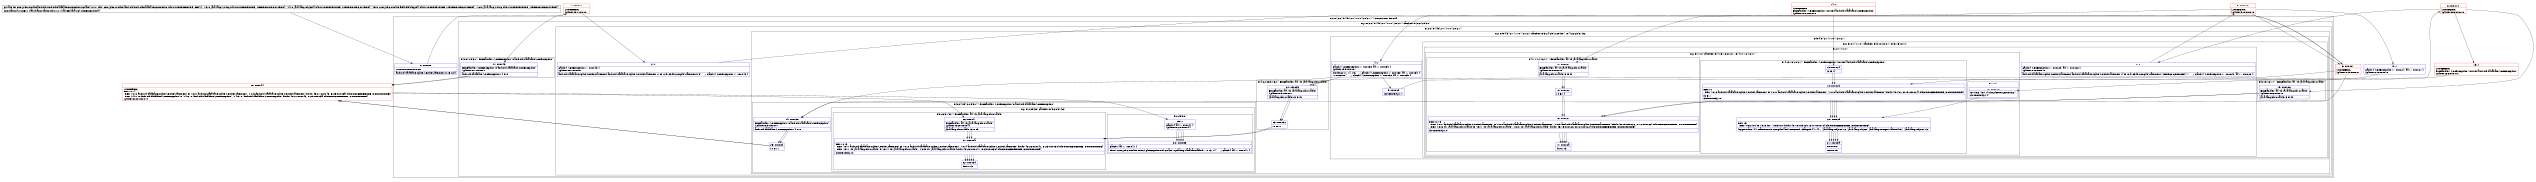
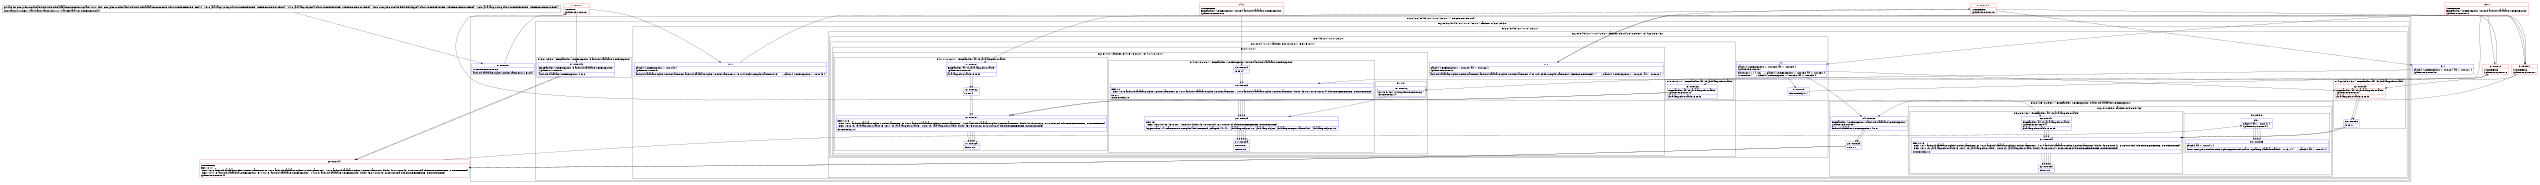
(572, 10) -> (570, 10)
(2464, 38) -> (2491, 39)
(1293, 92) -> (2360, 92)
(694, 96) -> (1086, 100)
